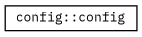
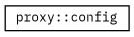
(71, 18) -> (67, 18)
